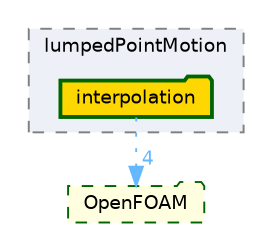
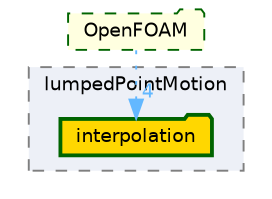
(136, 145) -> (136, 80)
